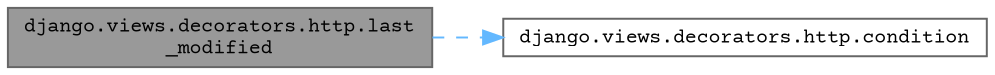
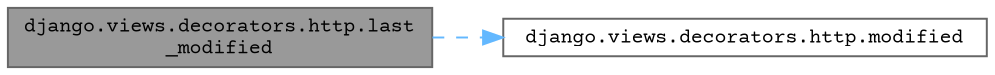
(745, 37) -> (745, 37)
